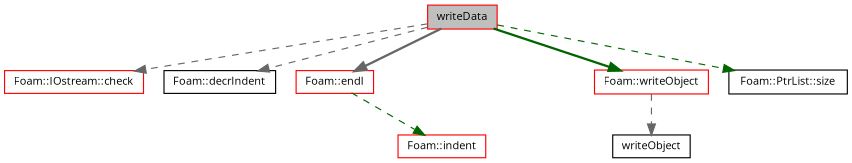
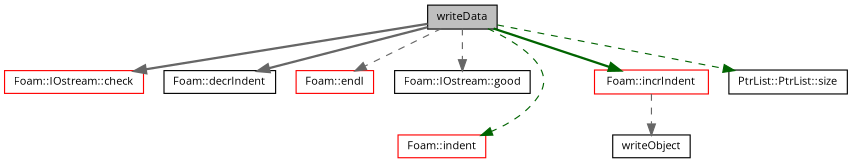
(462, 17) -> (462, 17)
(287, 47) -> (287, 47)
(403, 47) -> (403, 47)
(348, 48) -> (348, 48)
none -> (462, 82)
(651, 82) -> (651, 82)
(788, 82) -> (788, 82)
(383, 111) -> (543, 79)
